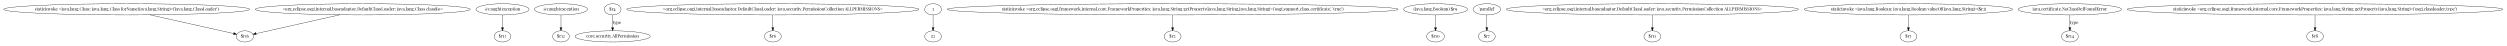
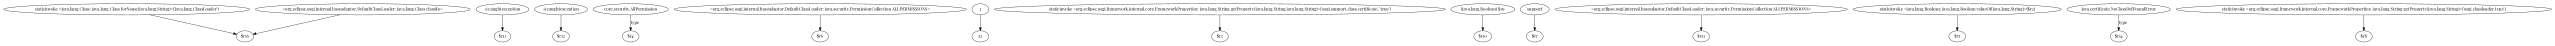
(1487, 9) -> (1535, 9)
(613, 21) -> (631, 21)
